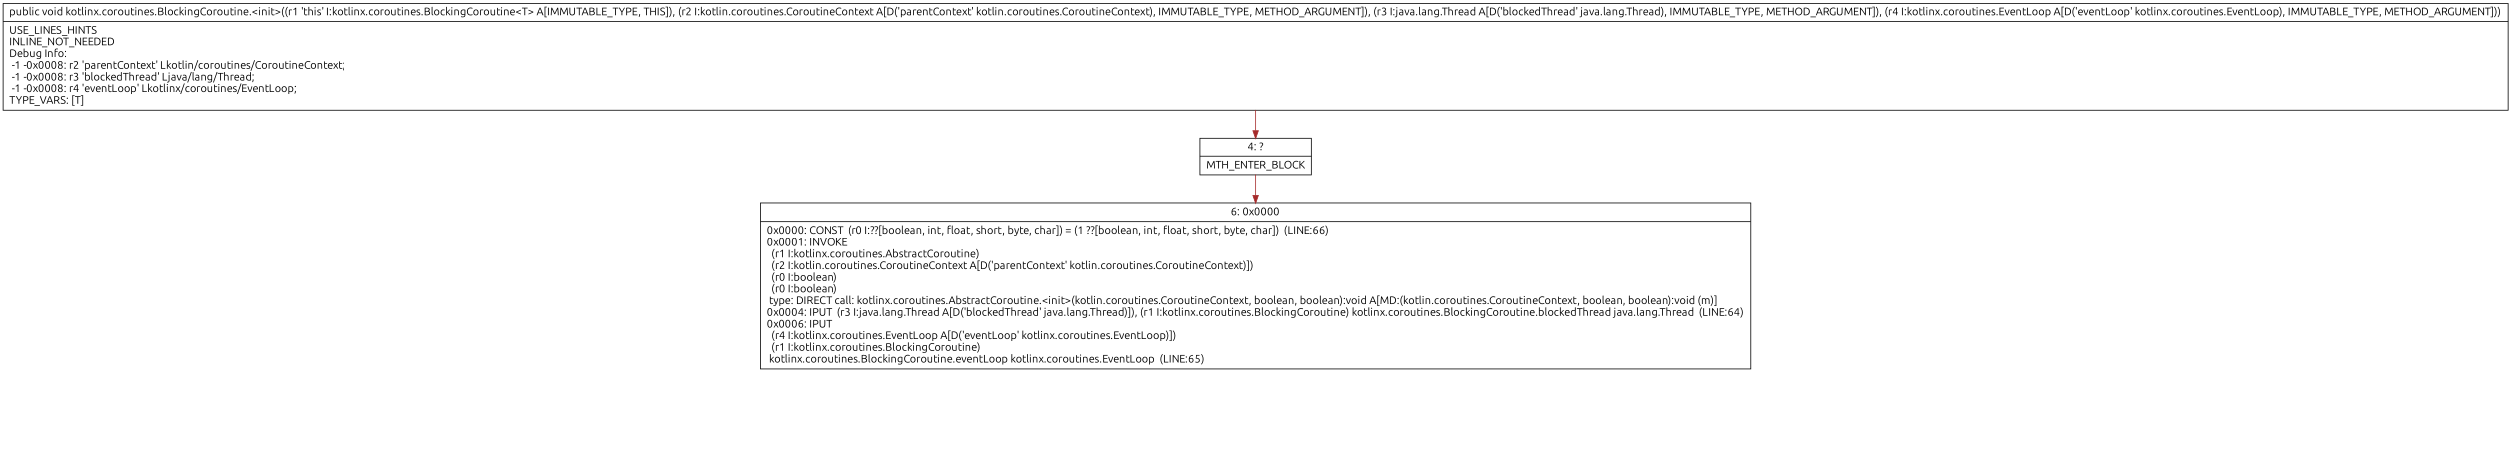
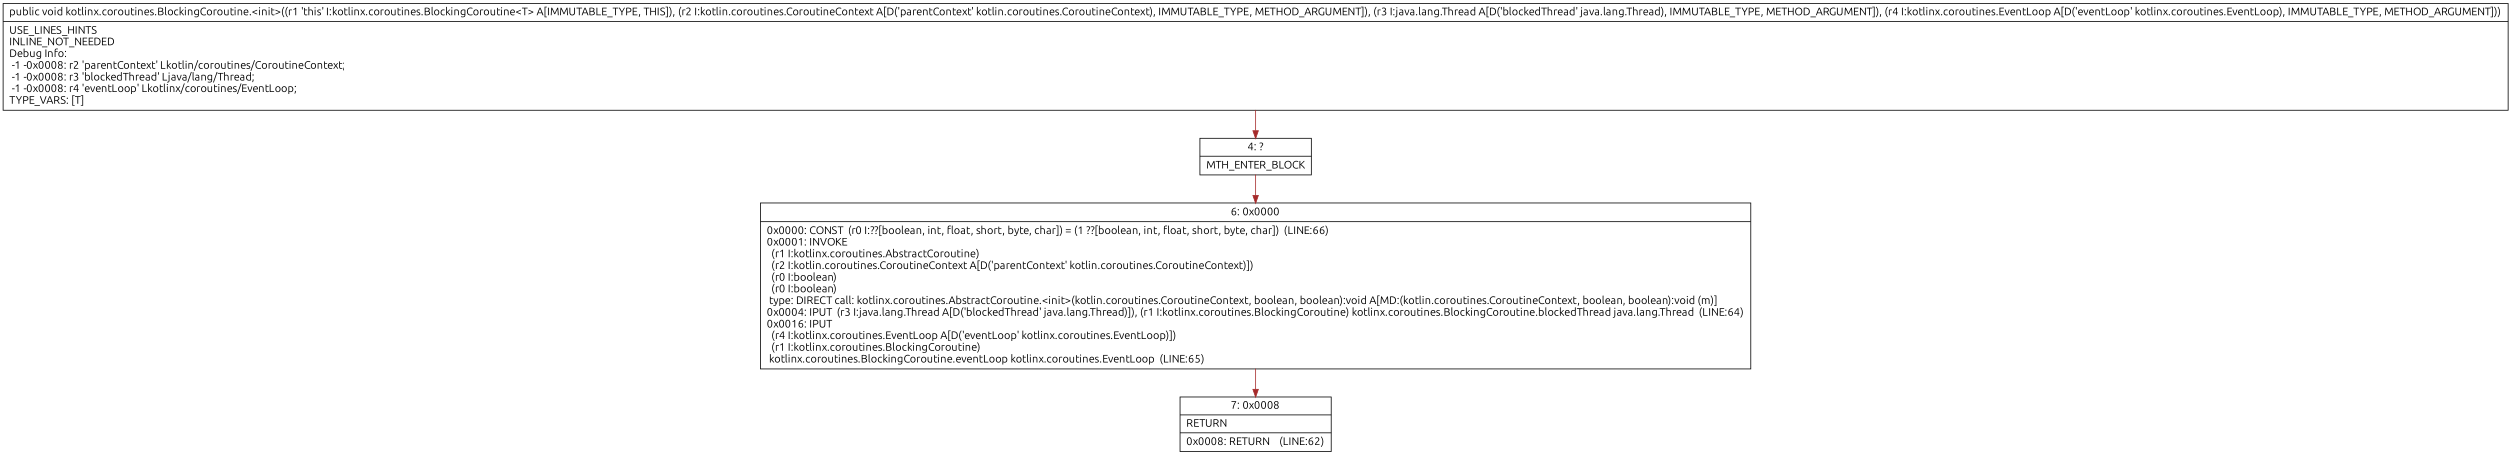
(802, 324) -> (802, 324)
none -> (1256, 424)
